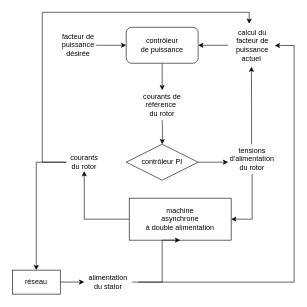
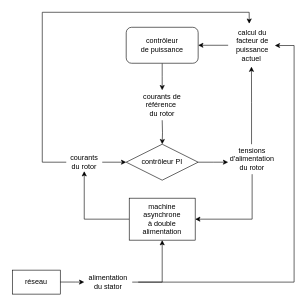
(78, 45) -> none
(120, 45) -> none
(36, 162) -> (120, 162)
(180, 219) -> (162, 219)
